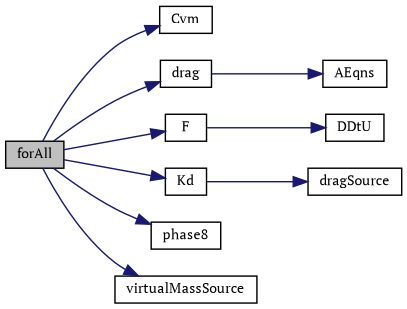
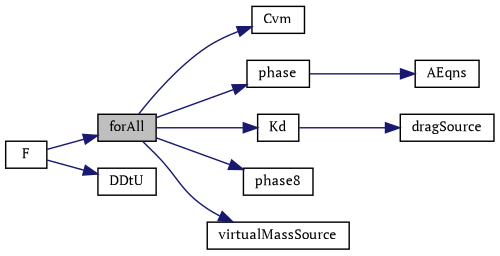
(186, 74) -> (278, 74)
(108, 142) -> (65, 144)
